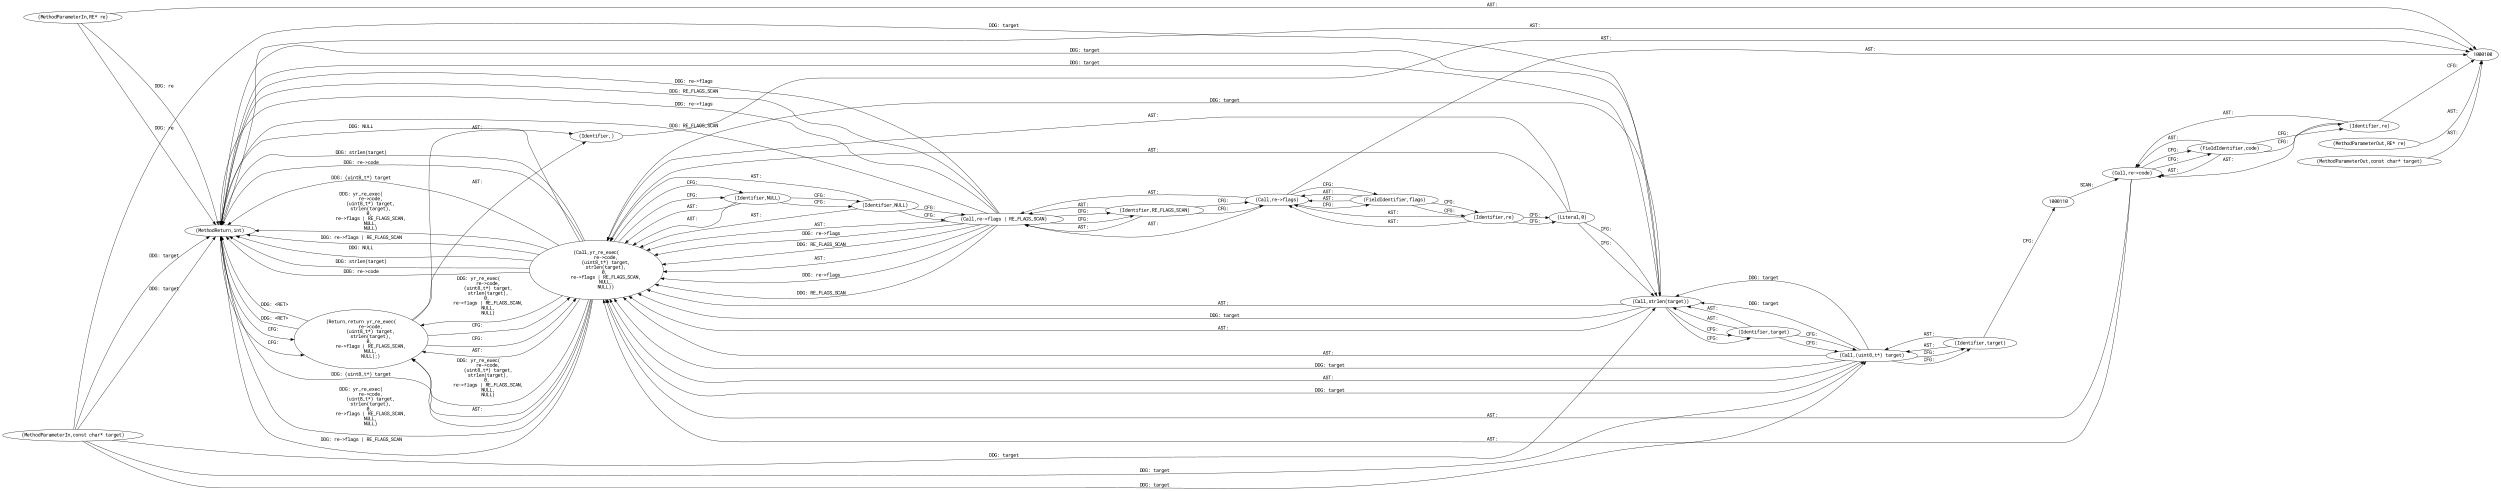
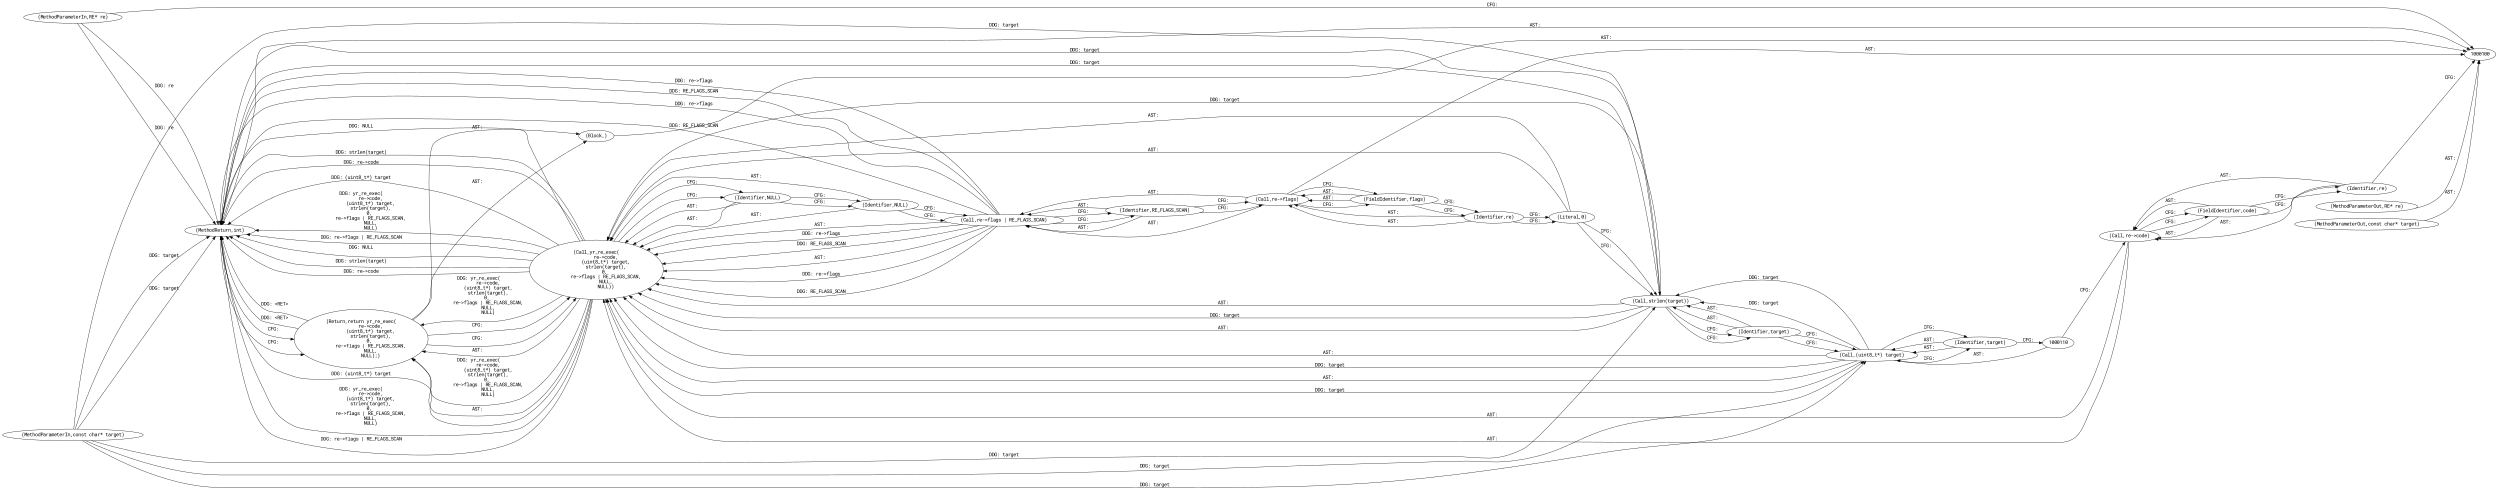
(1494, 5) -> (1494, 5)
(596, 136) -> (596, 136)
(2088, 185) -> (2087, 290)
none -> (1975, 363)
